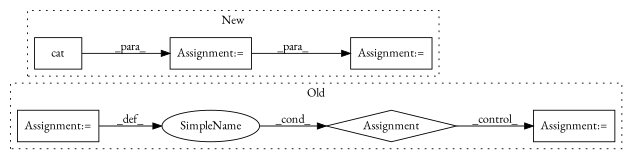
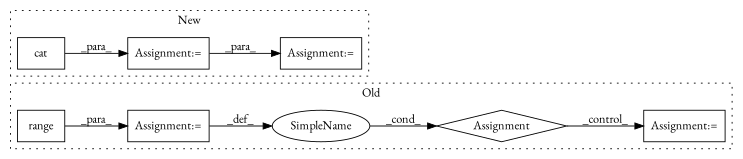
none -> (41, 126)
